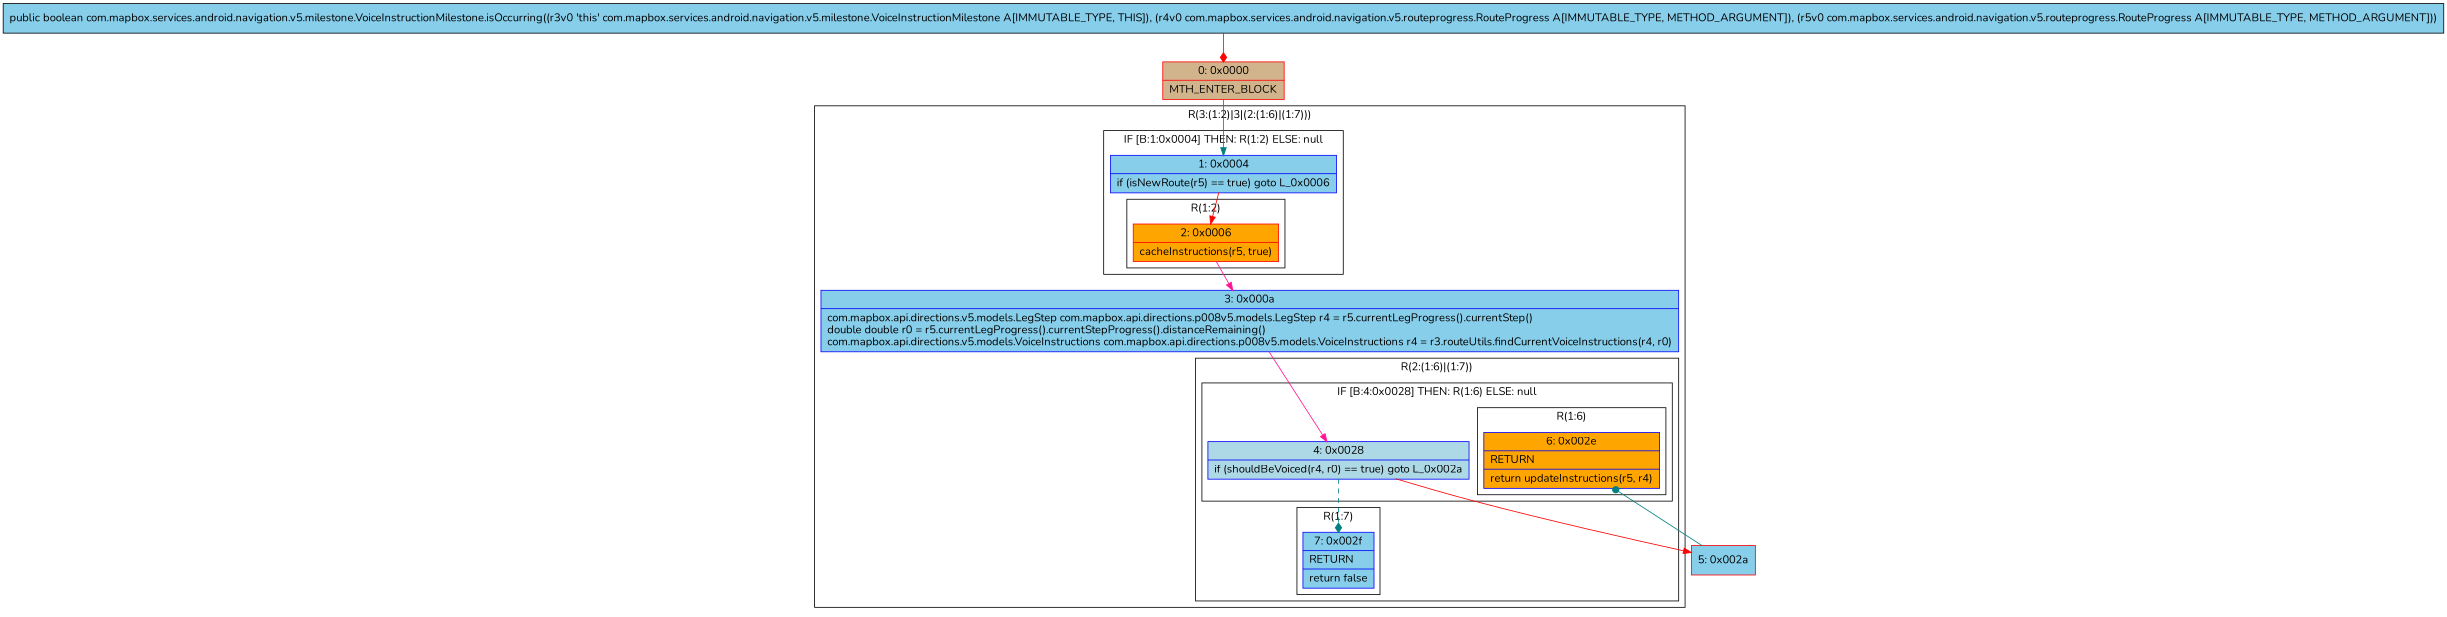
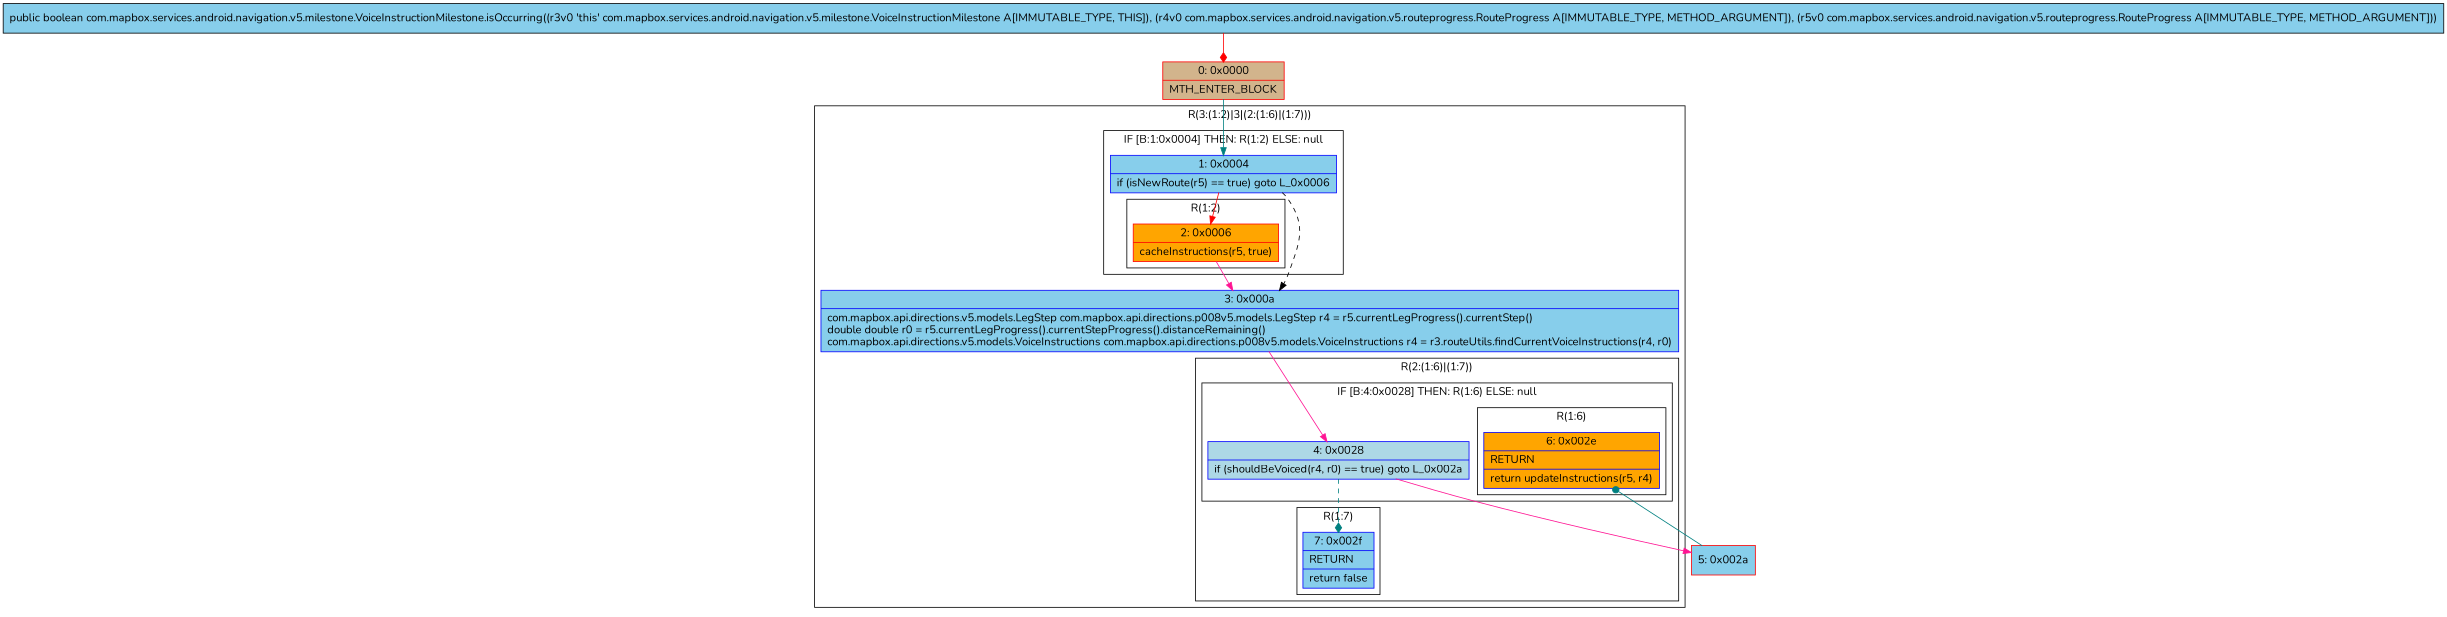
none -> (1299, 237)
(1539, 517) -> (1539, 517)
